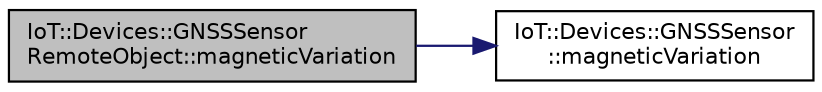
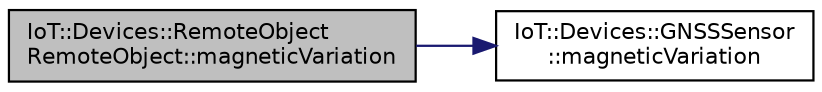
(212, 46) -> (212, 46)
